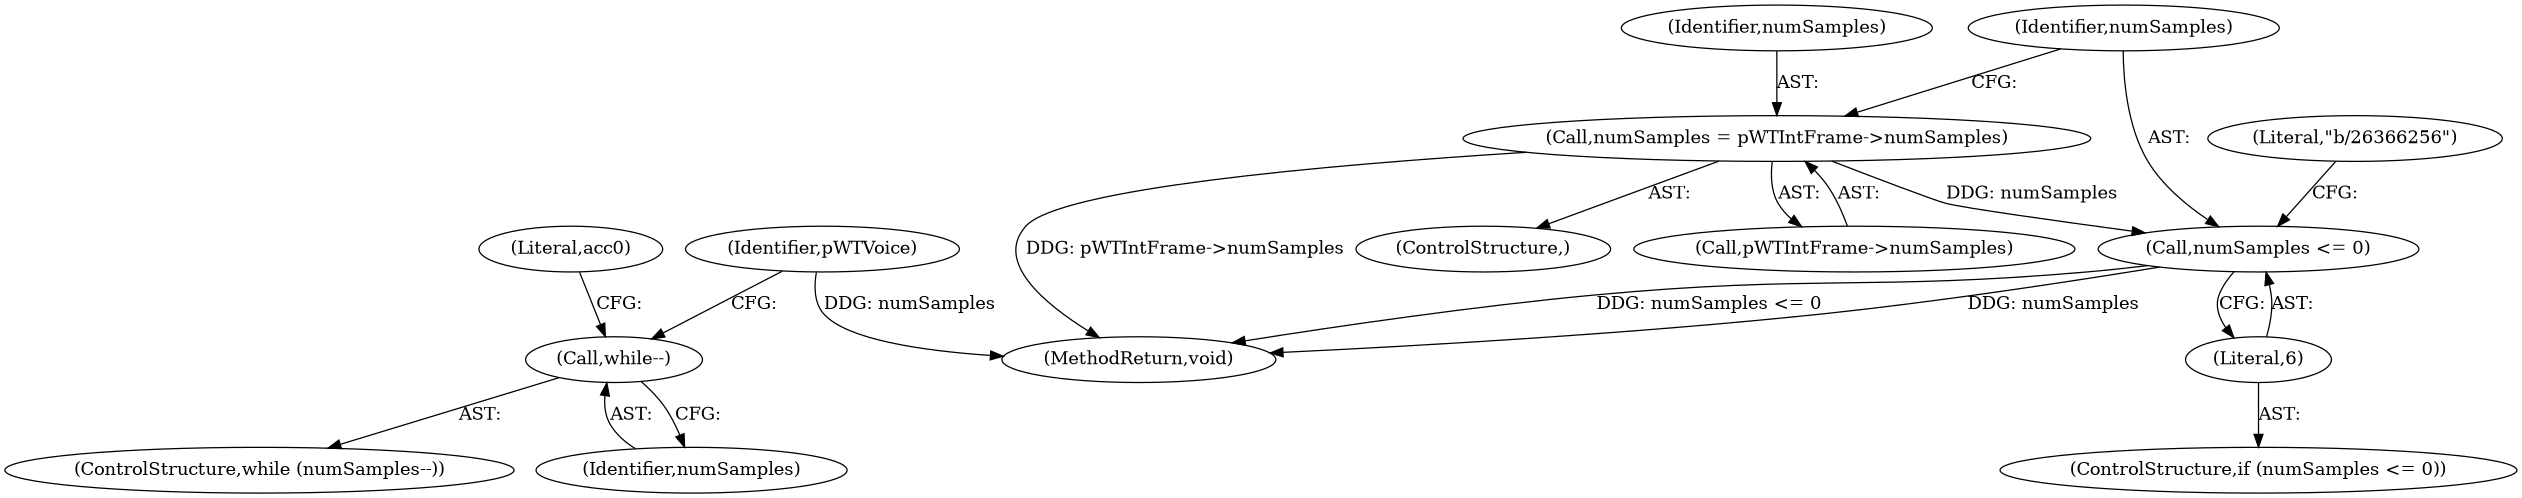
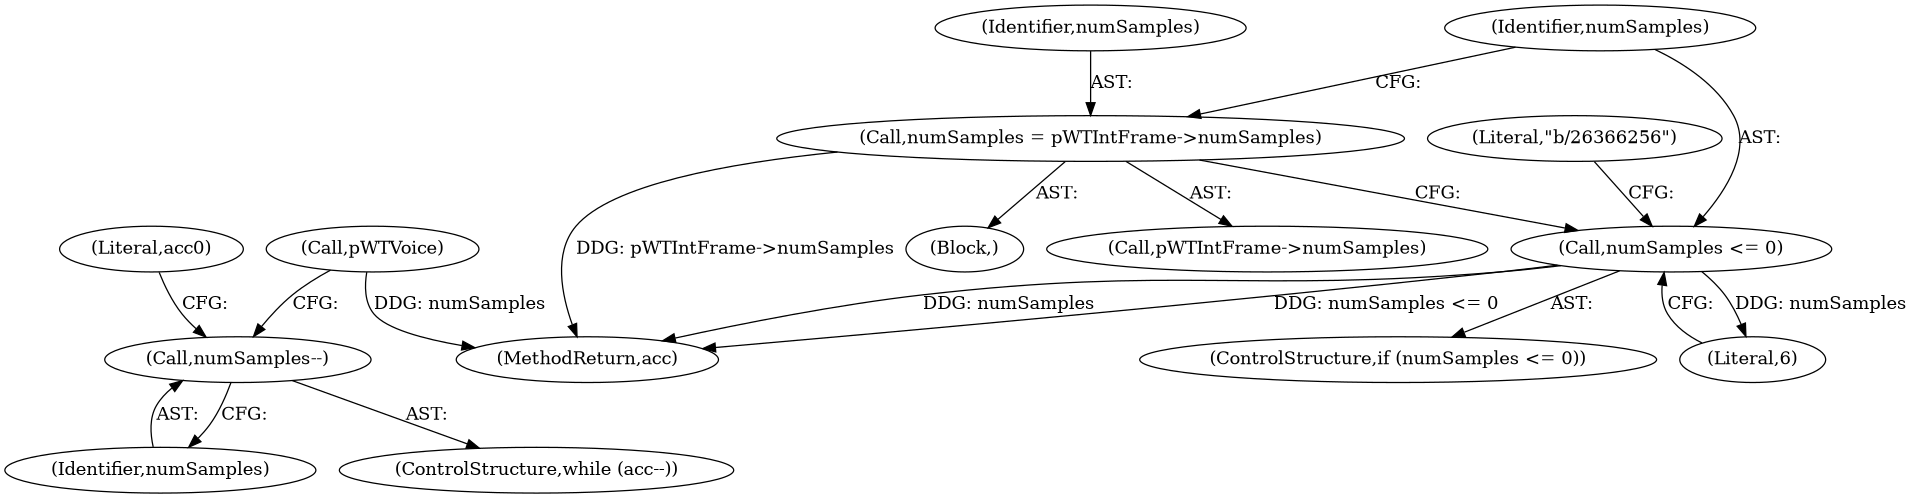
(2032, 194) -> (1441, 194)
(1834, 196) -> none
(822, 249) -> (373, 249)
(1483, 249) -> (965, 249)
(2245, 304) -> (1821, 304)
(2295, 304) -> (1694, 304)
(614, 360) -> (238, 360)
(1139, 360) -> (587, 360)
(2259, 409) -> (1542, 302)
(259, 470) -> (537, 470)
